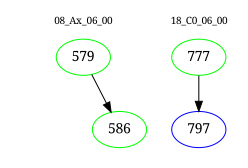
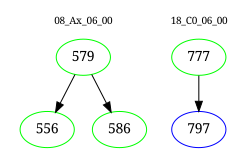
none -> (47, 130)
